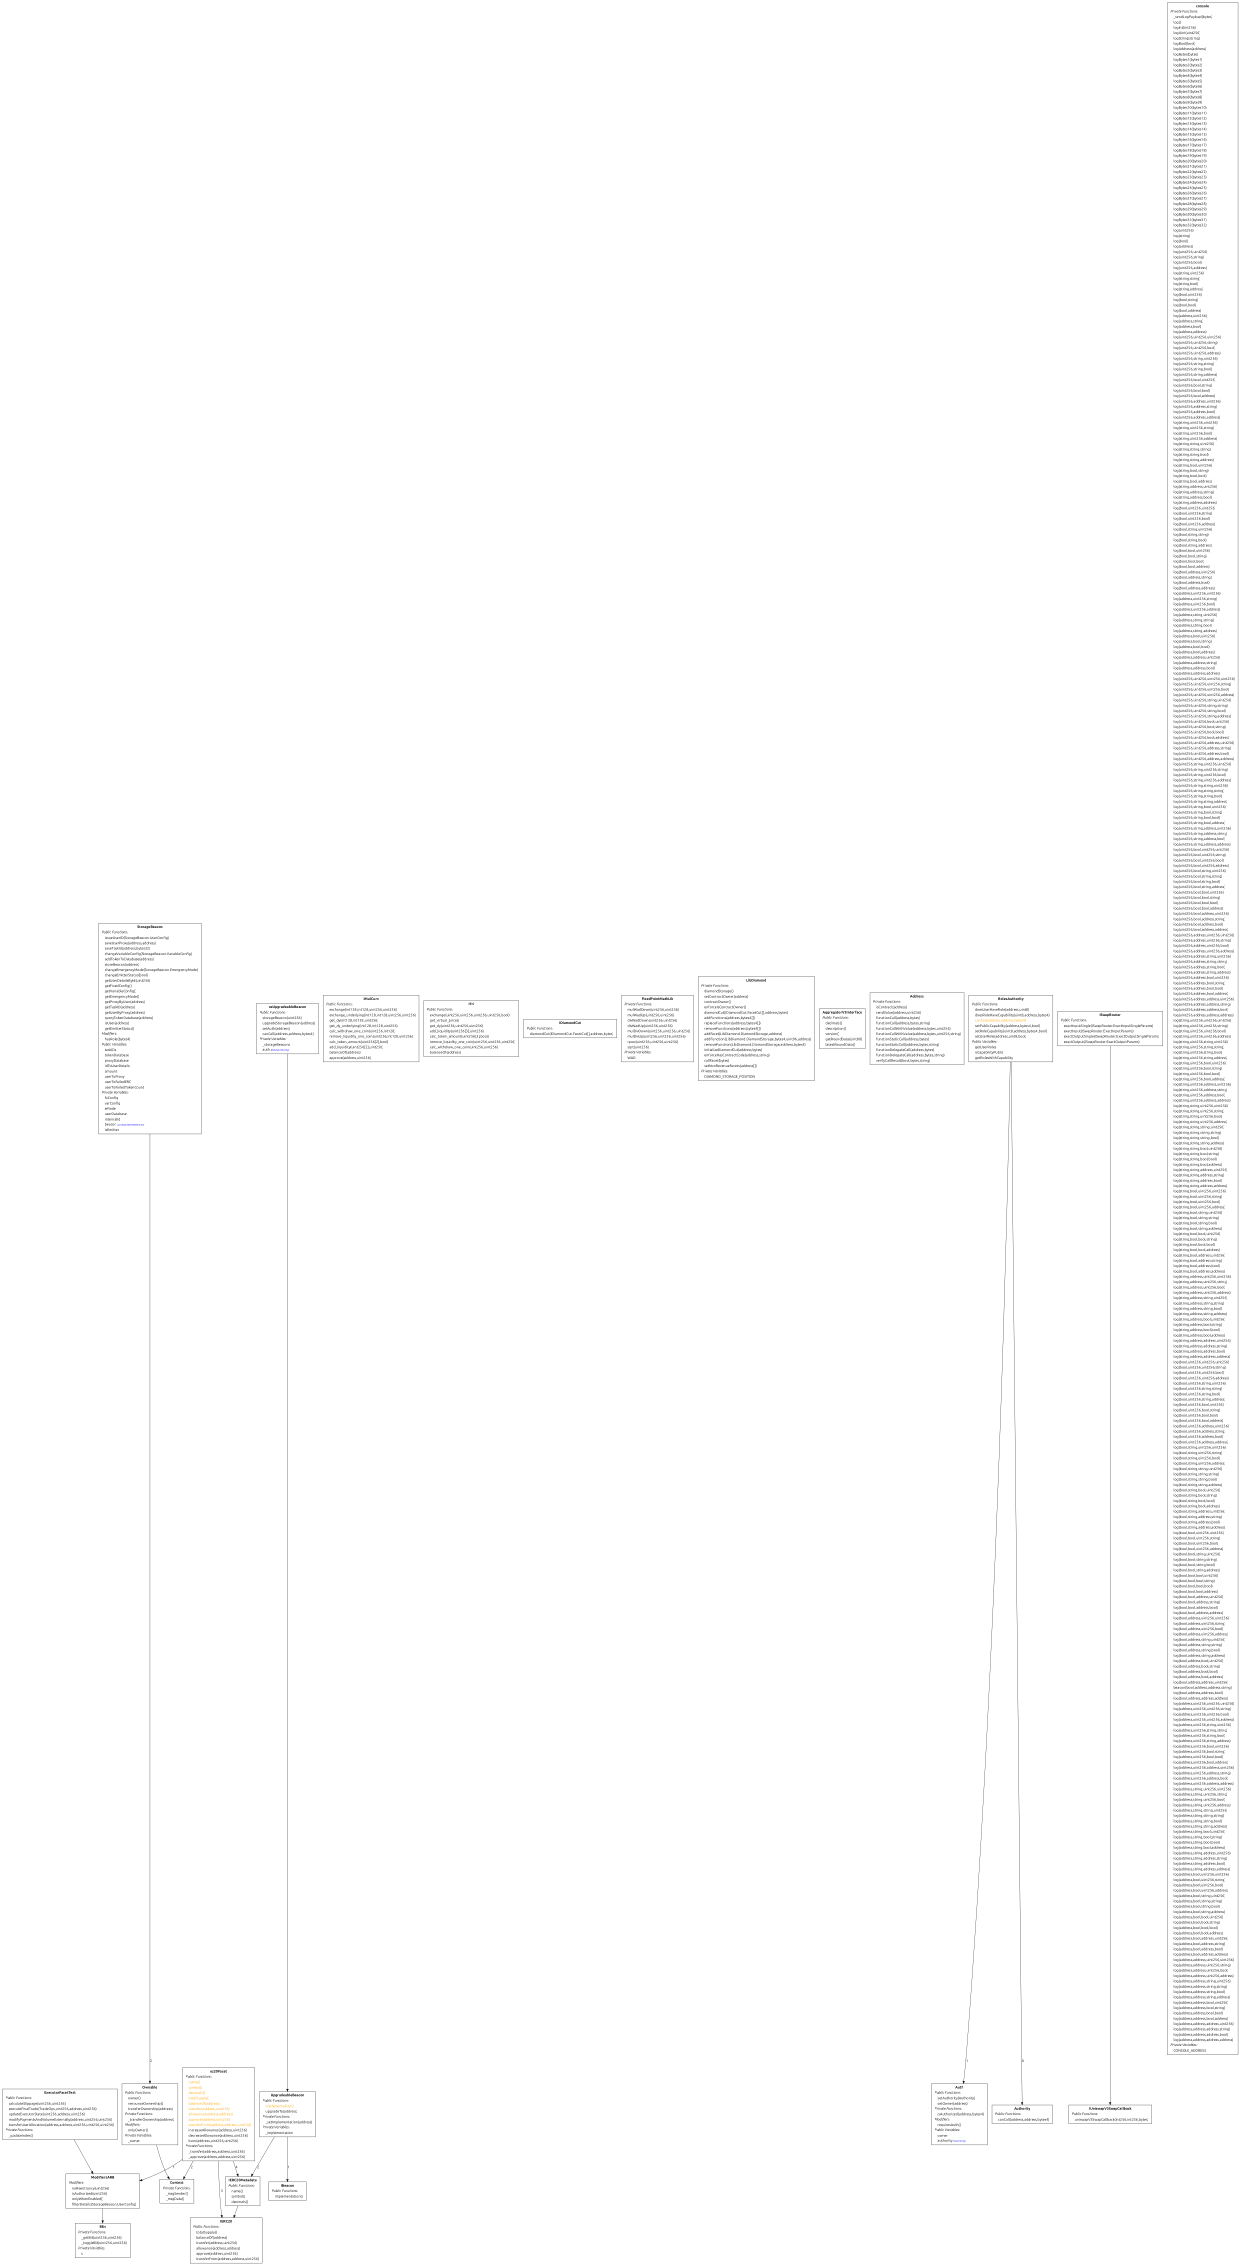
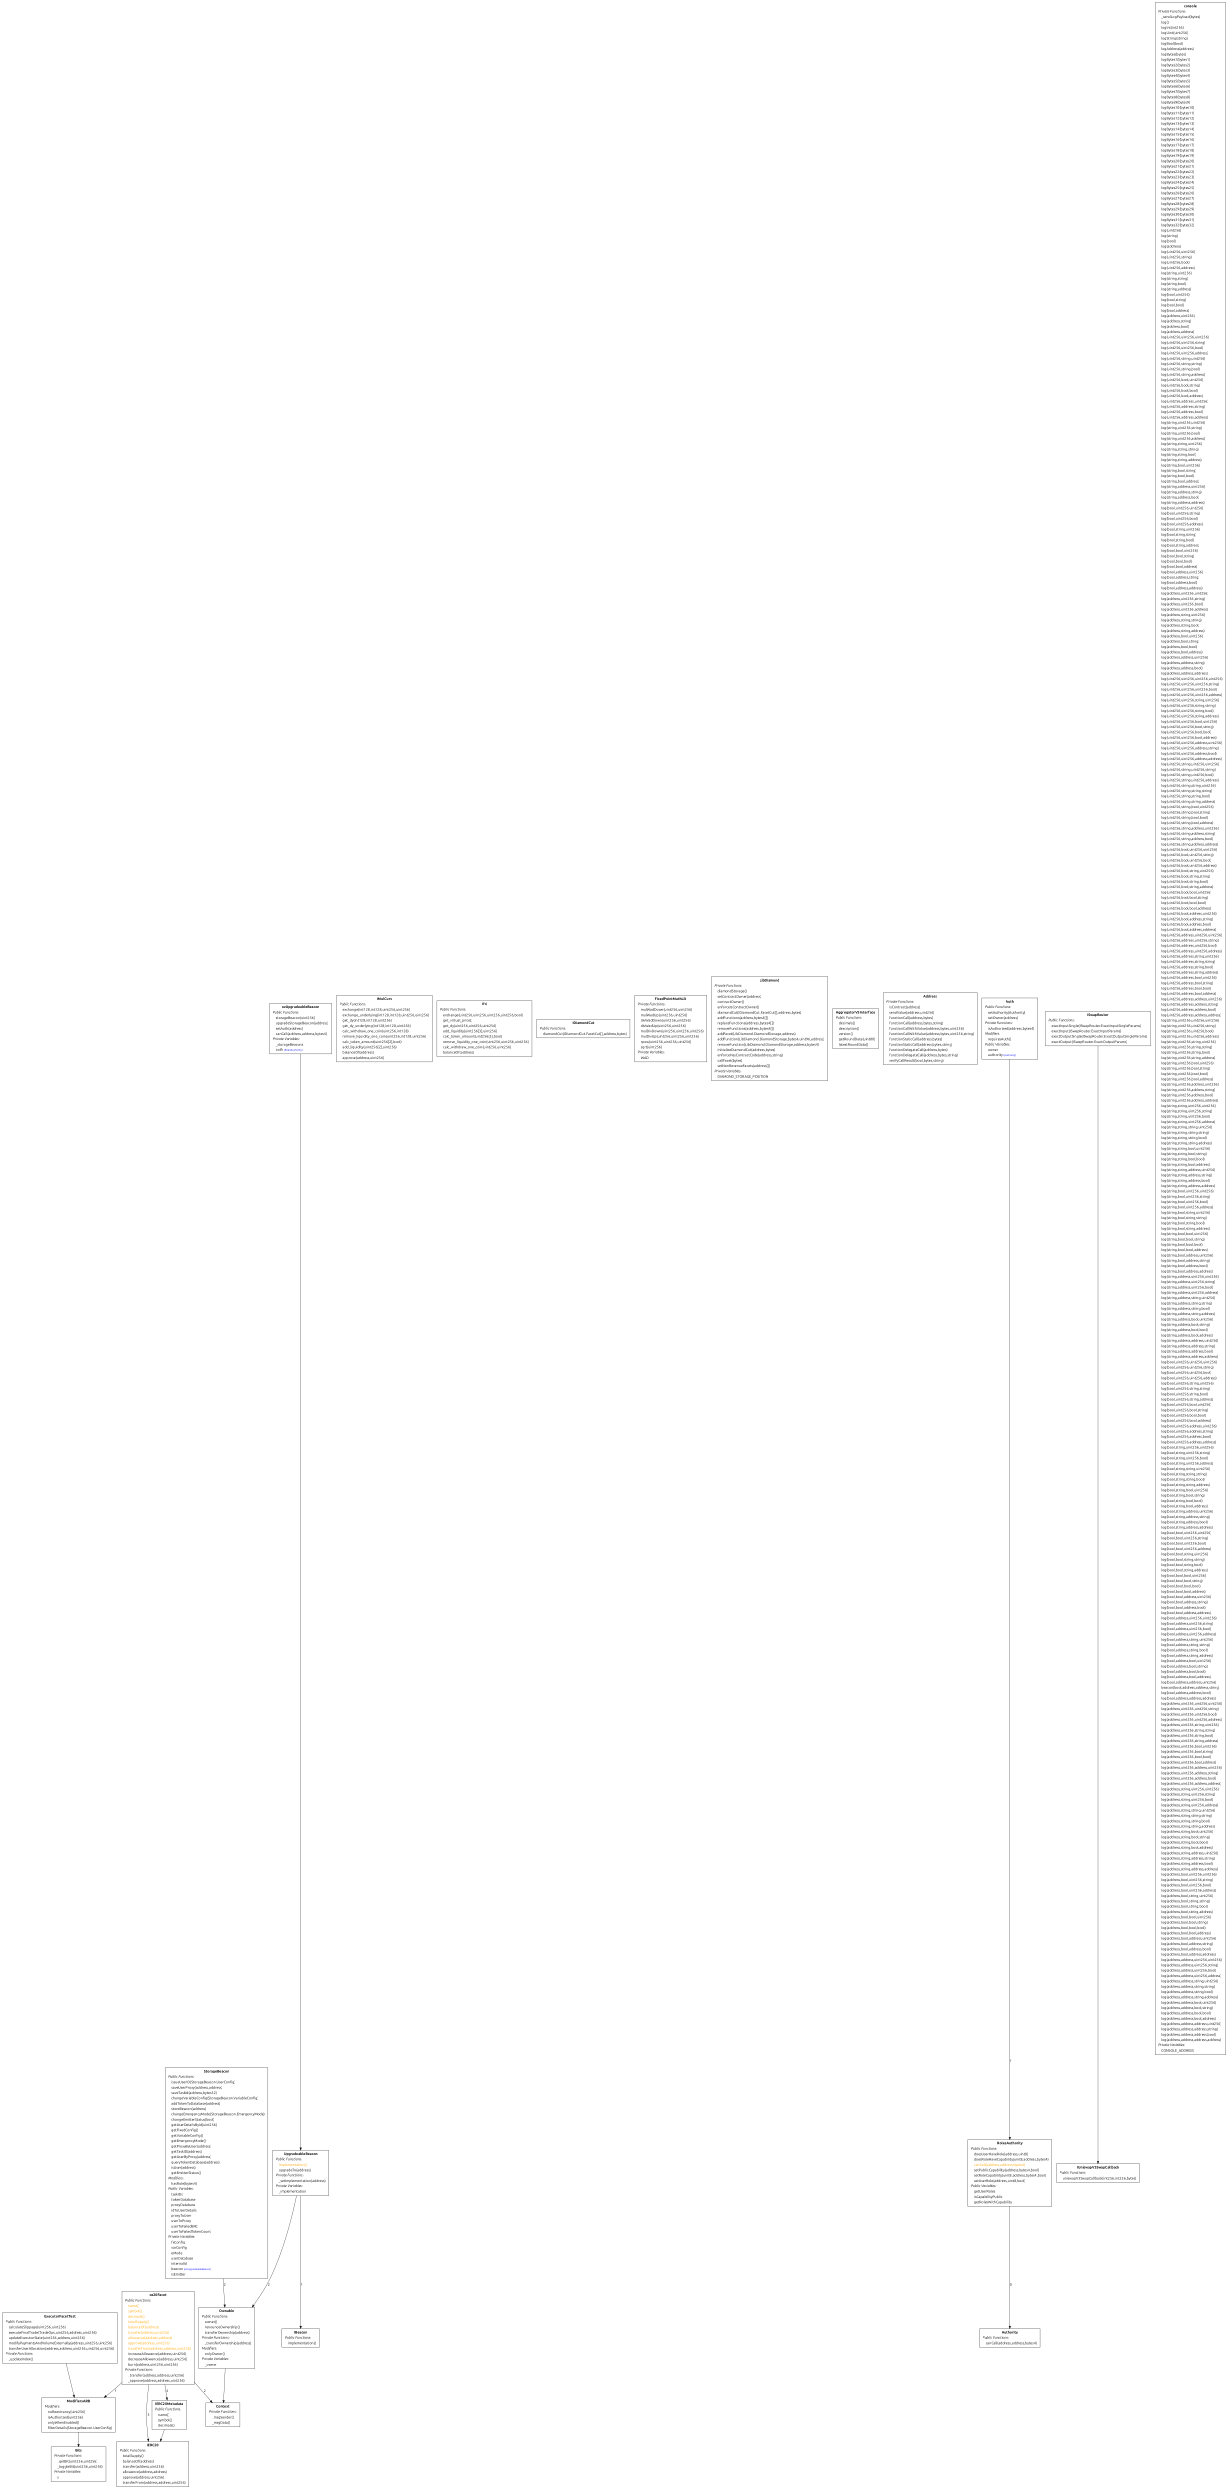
(110, 1071) -> (180, 2216)
(994, 1572) -> (1010, 1598)
(263, 2156) -> (281, 2253)
